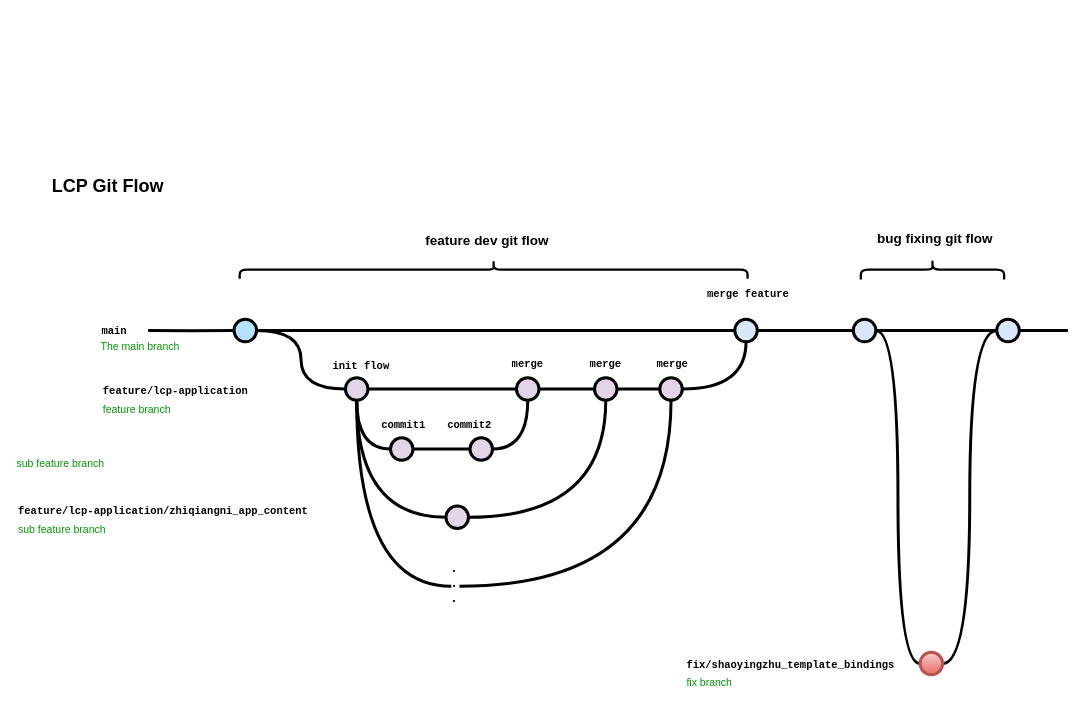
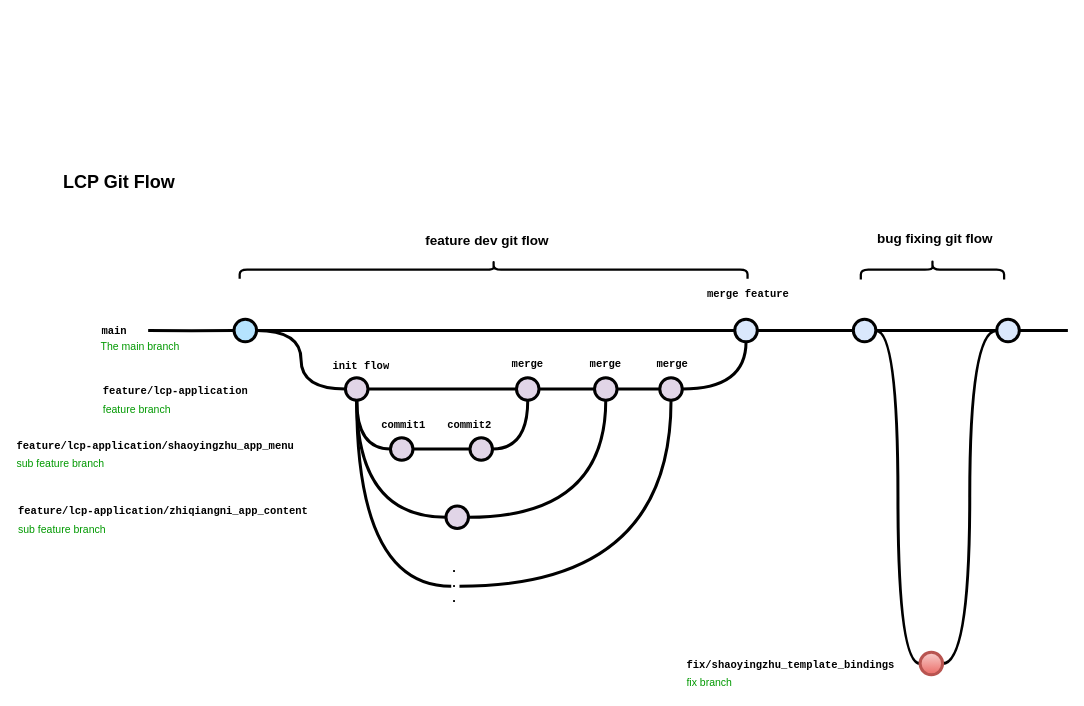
(130, 183) -> (141, 180)
none -> (176, 447)
